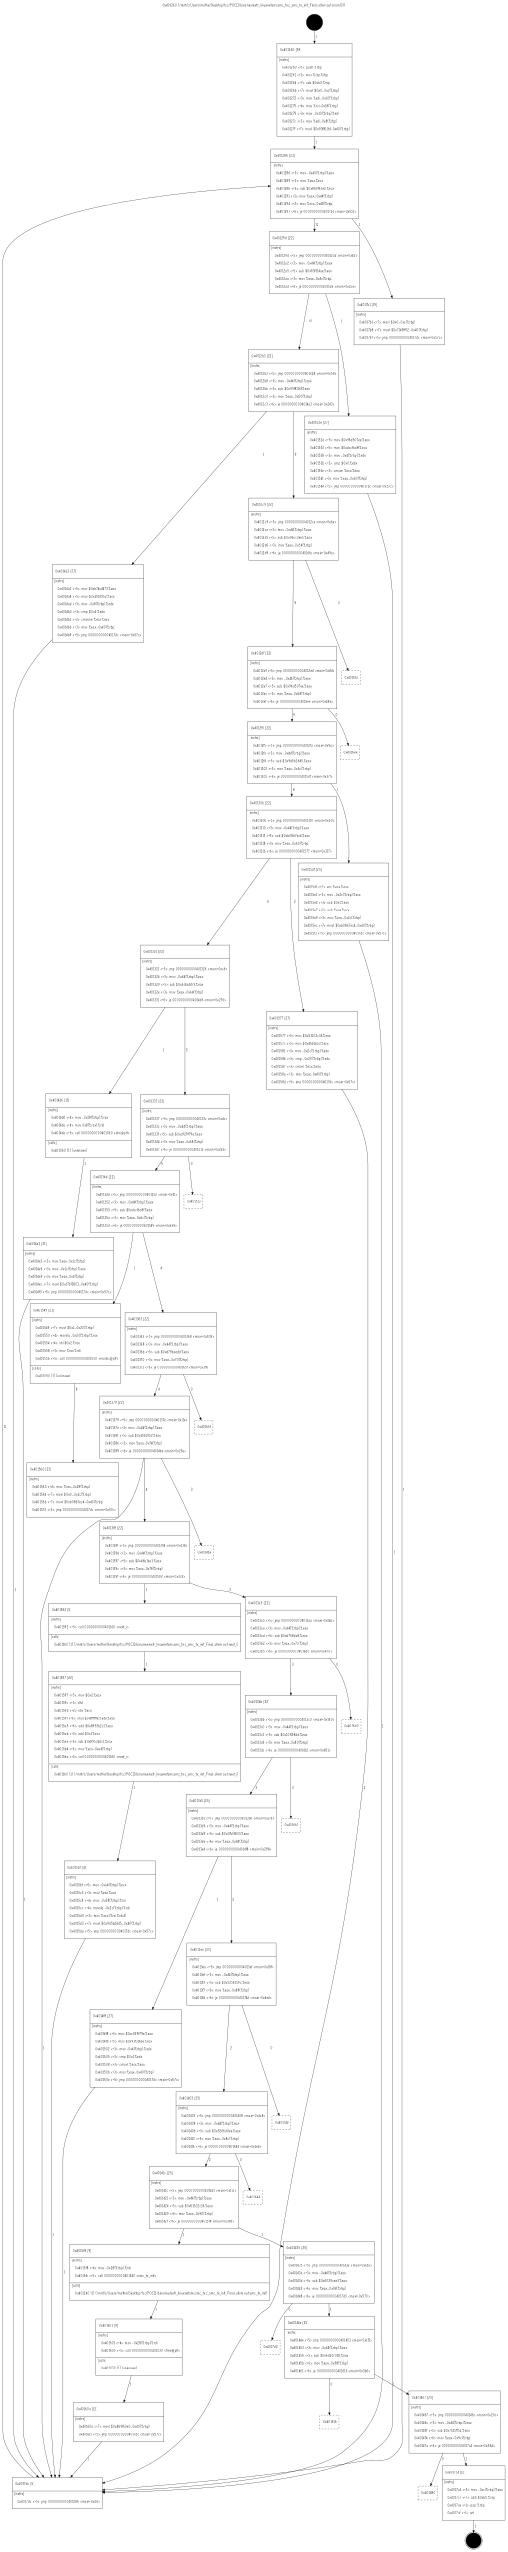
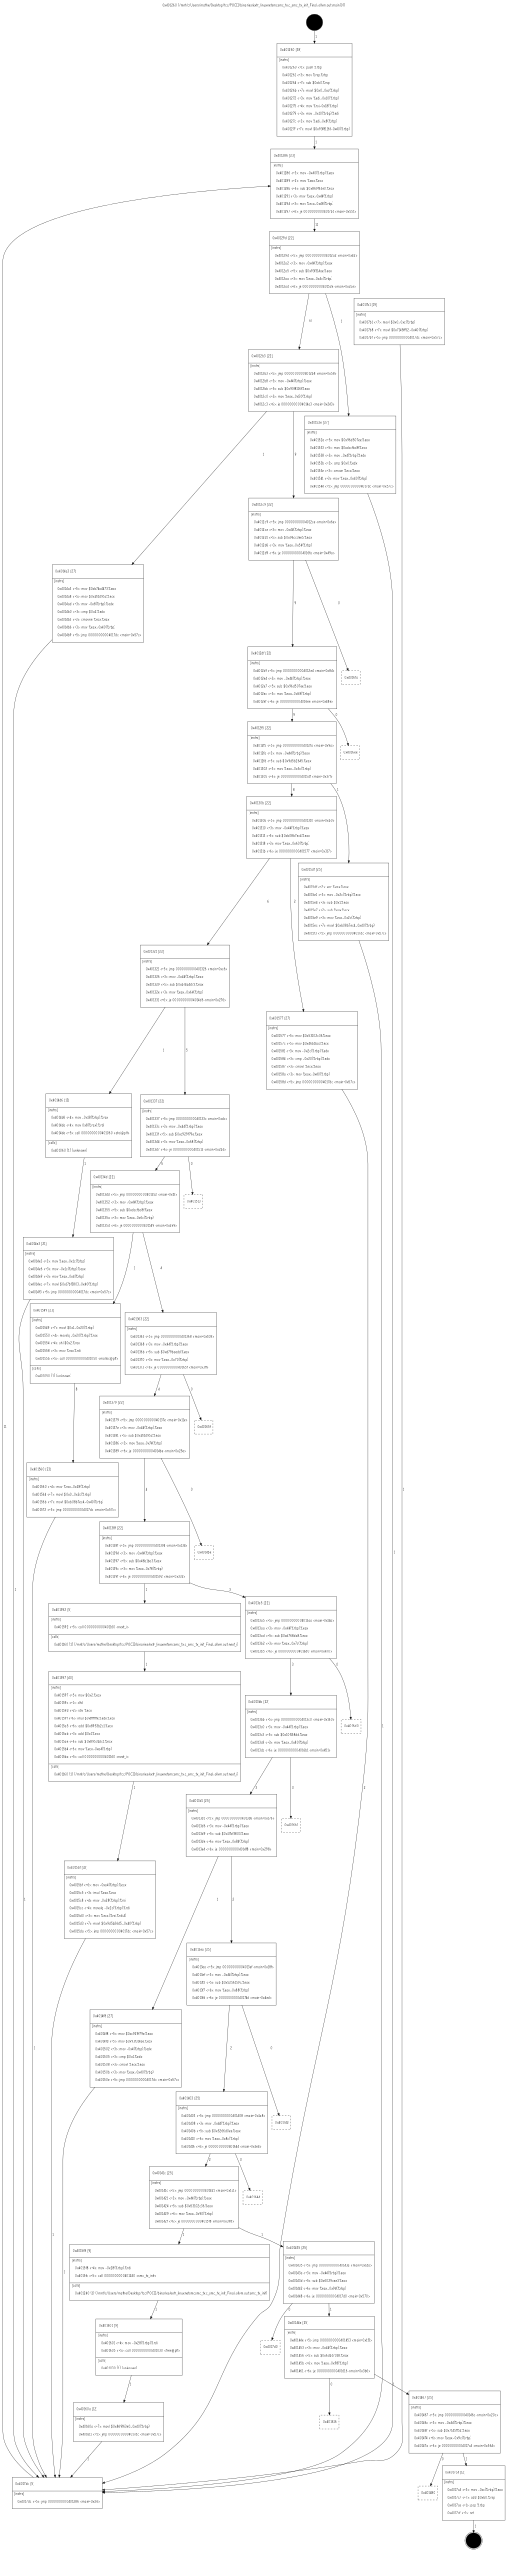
(375, 255) -> none
(42, 1946) -> (33, 1995)
